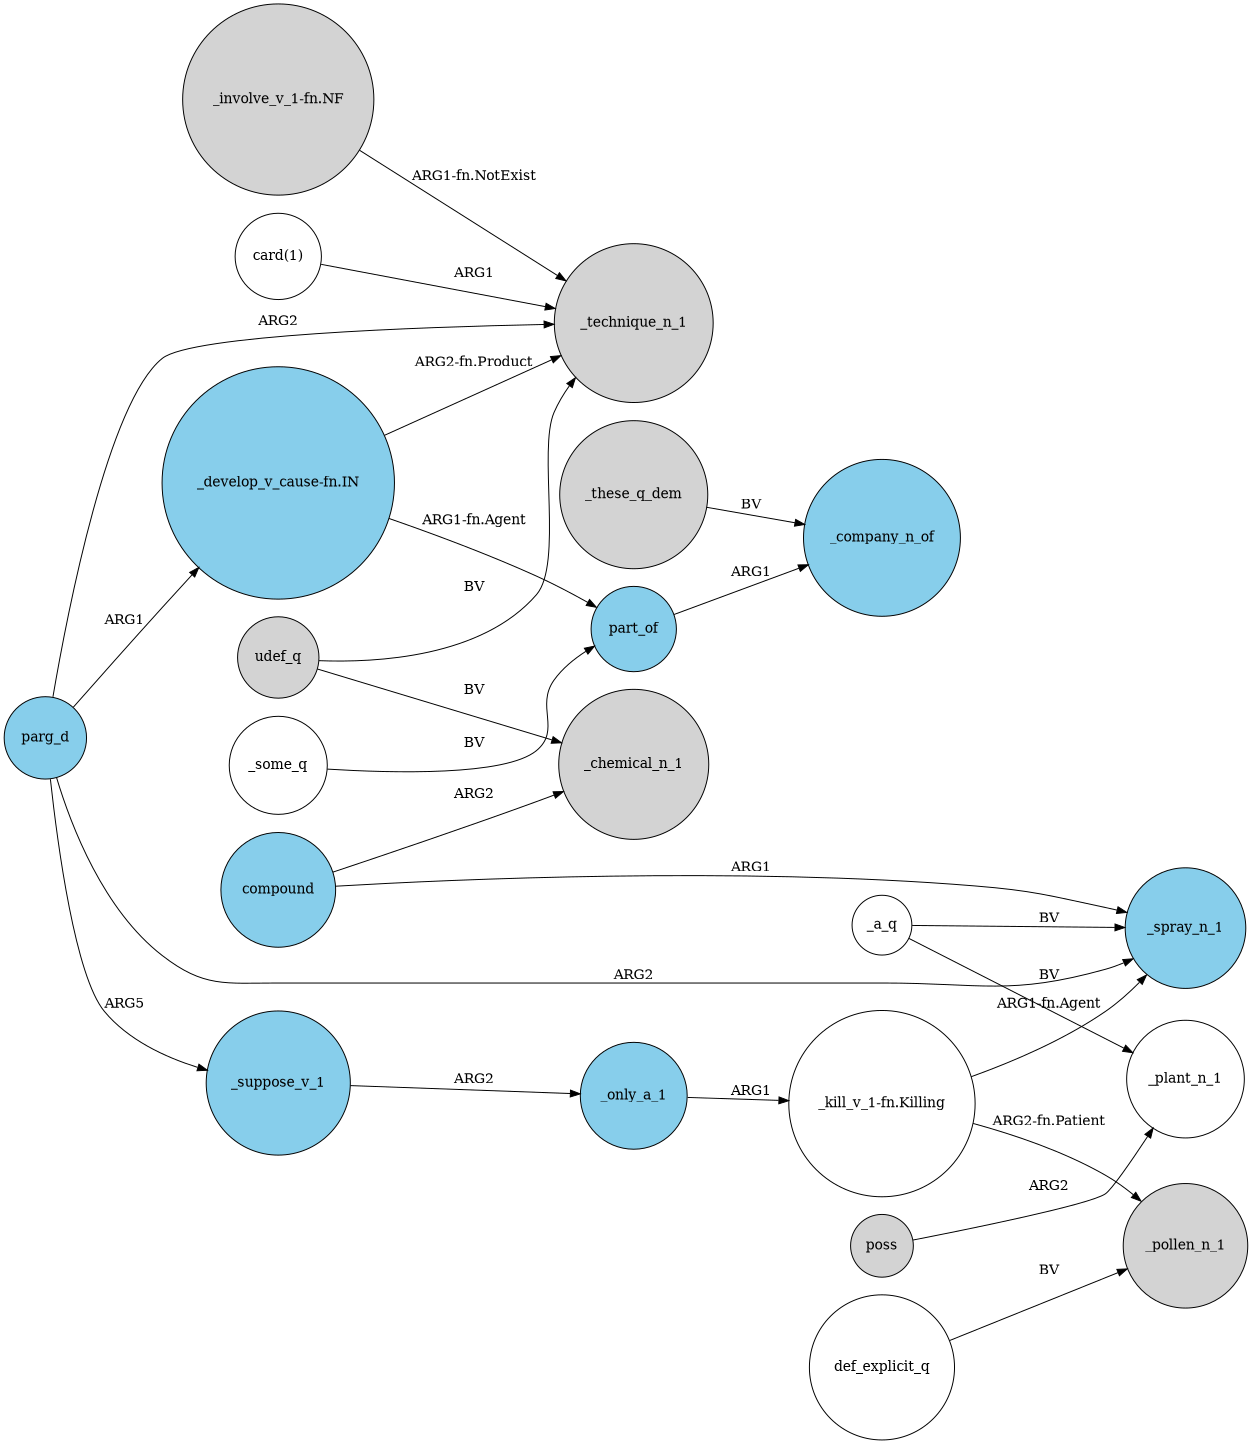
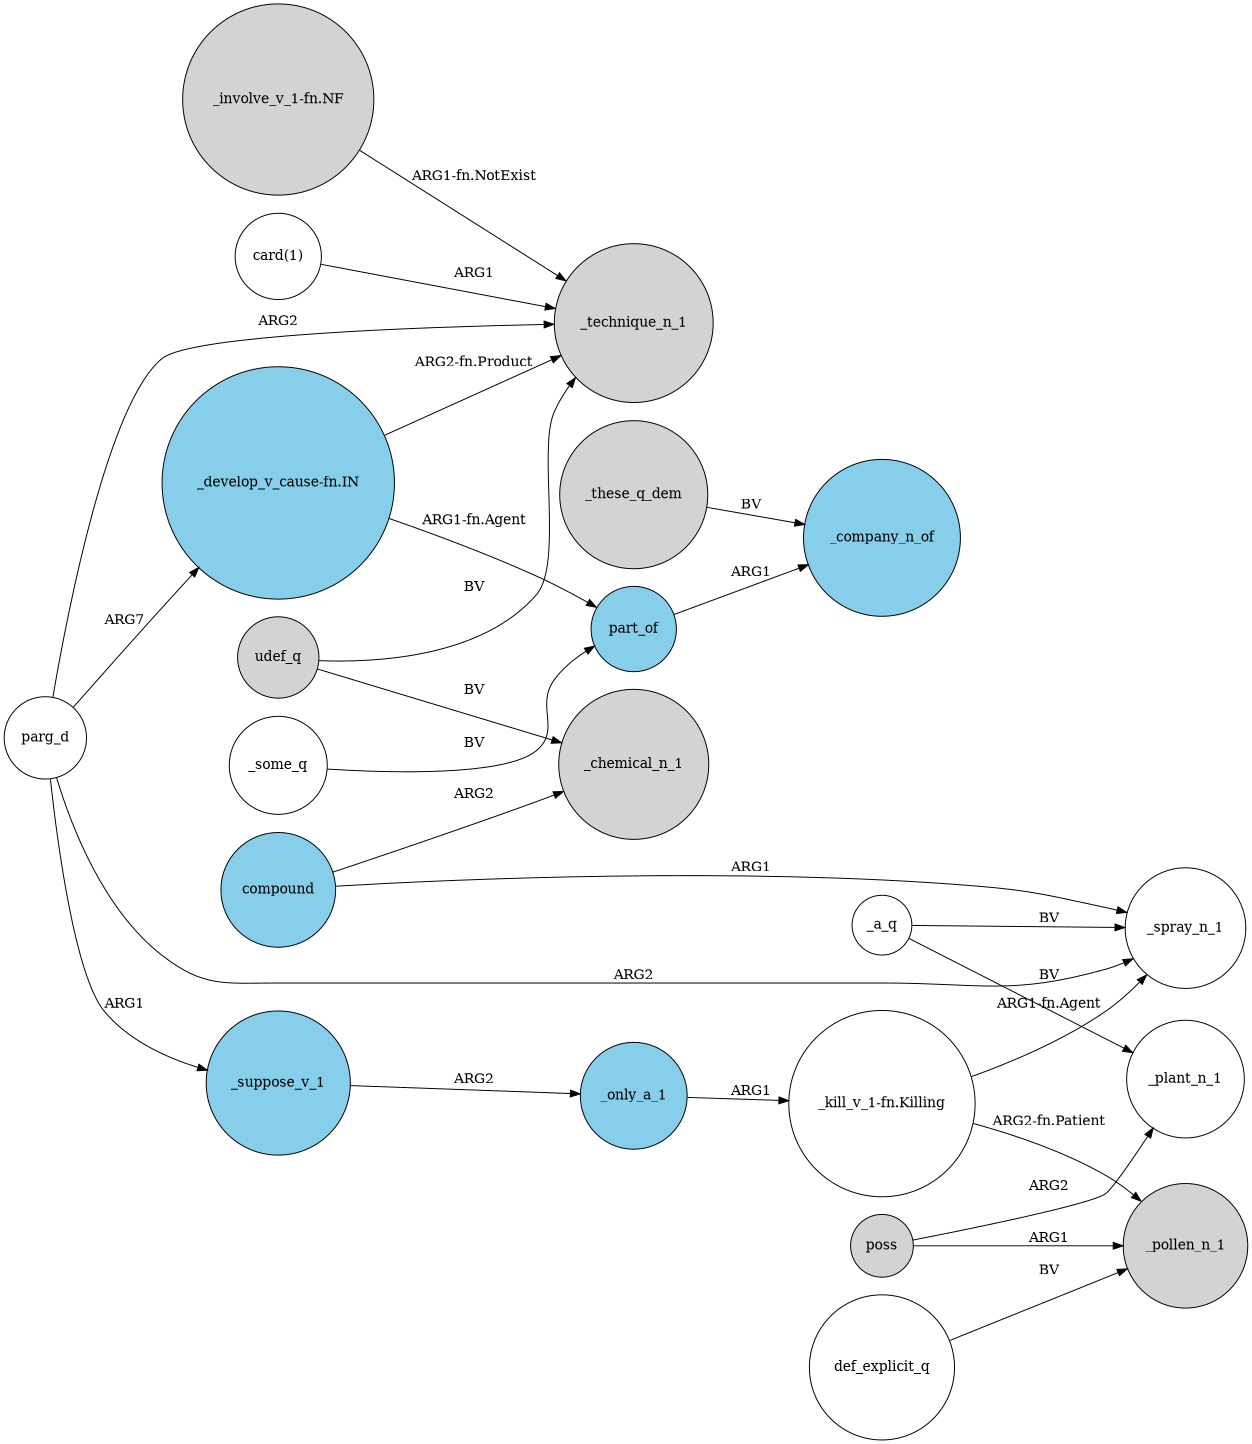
(125, 621) -> (125, 621)
(45, 738) -> (45, 738)
(1185, 928) -> (1185, 928)
(125, 1004) -> (125, 1004)
none -> (1013, 1246)
